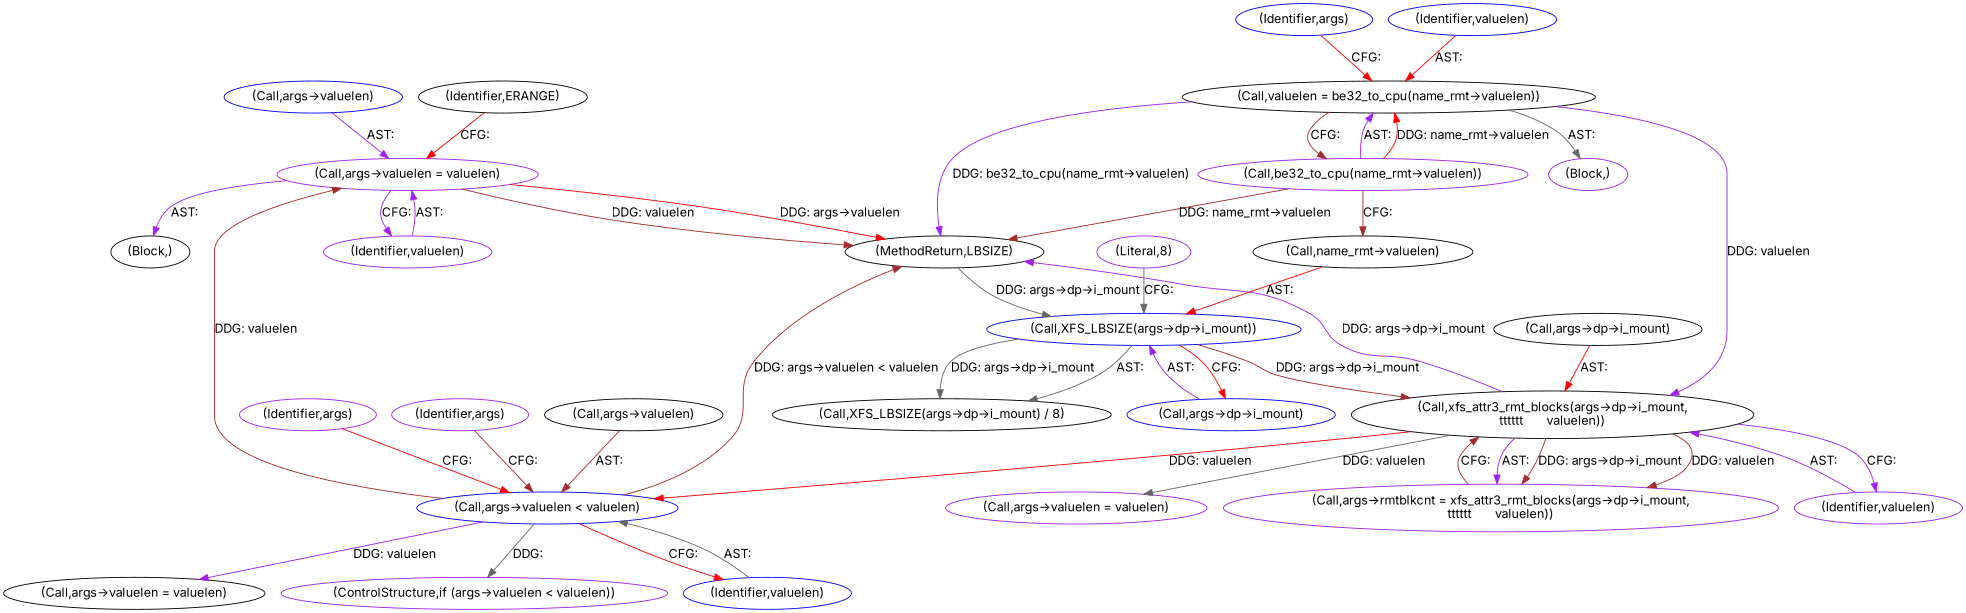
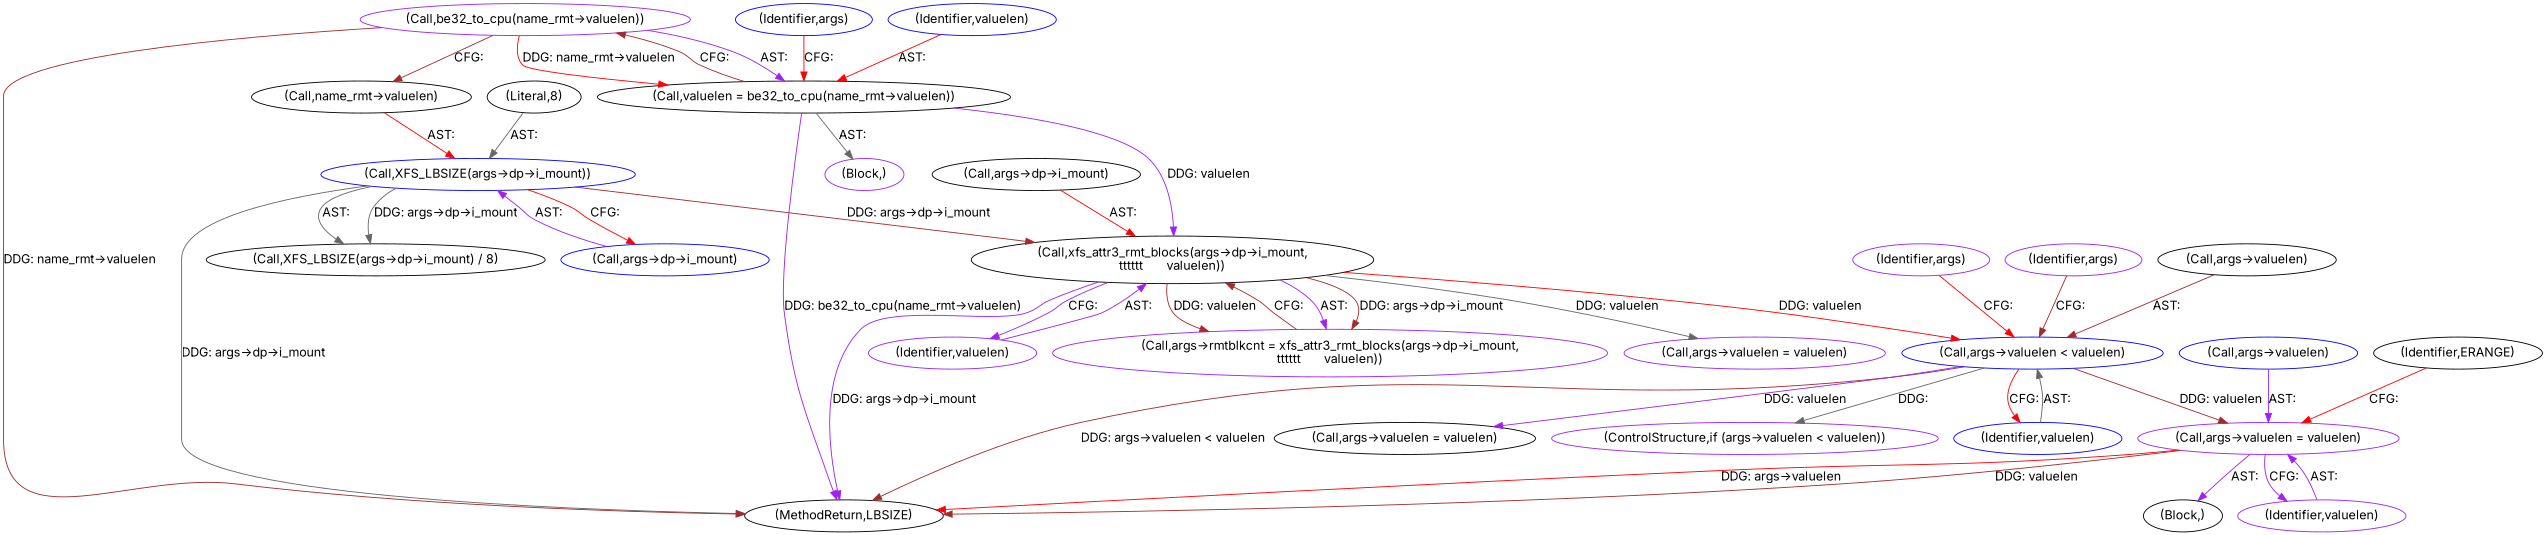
(1144, 252) -> (534, 97)
(1160, 291) -> (526, 136)
(996, 298) -> (260, 477)
